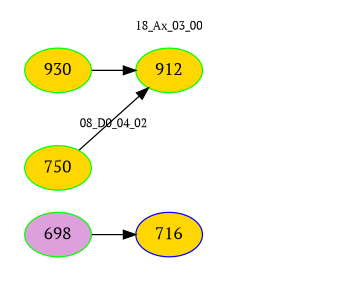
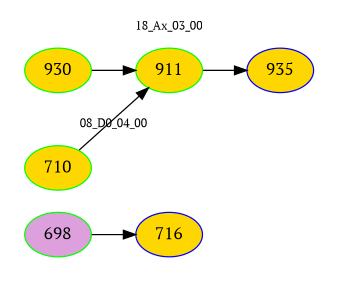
(169, 70) -> (169, 70)
none -> (280, 70)
(114, 124) -> (114, 124)
(58, 168) -> (58, 168)
